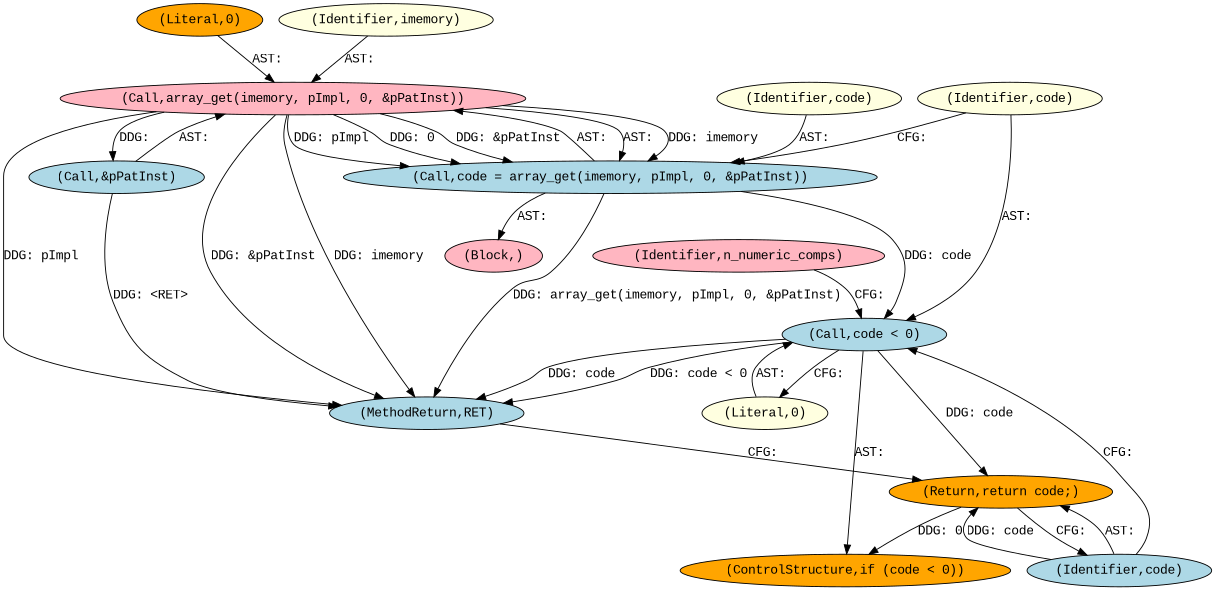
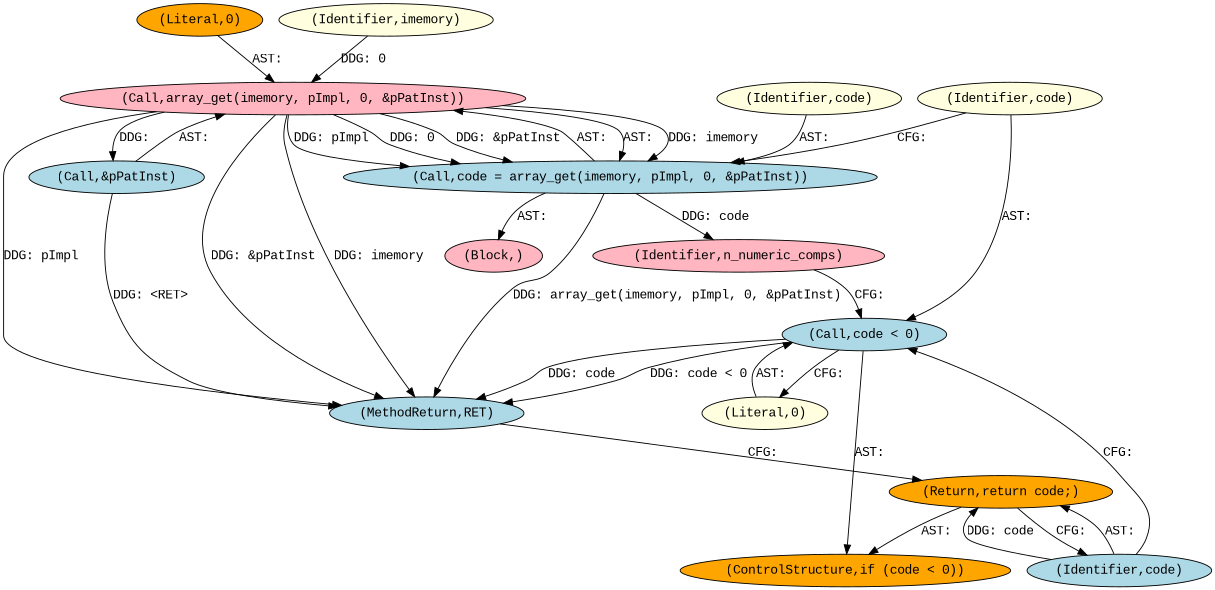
(363, 59) -> (363, 59)
(857, 219) -> (671, 214)
(929, 410) -> none
(940, 531) -> (940, 531)
